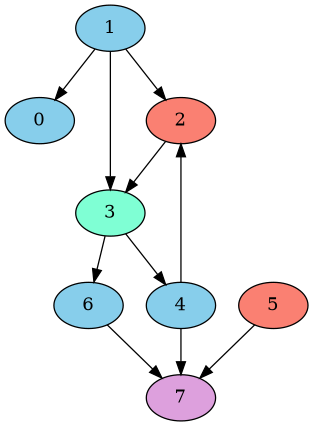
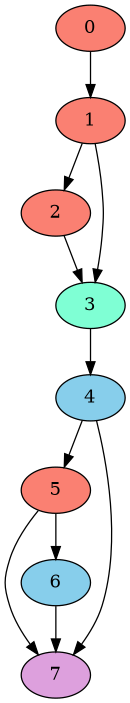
(110, 28) -> (91, 121)
(79, 69) -> (91, 68)
(40, 121) -> (91, 28)
(181, 220) -> (76, 438)
(101, 253) -> (56, 530)
